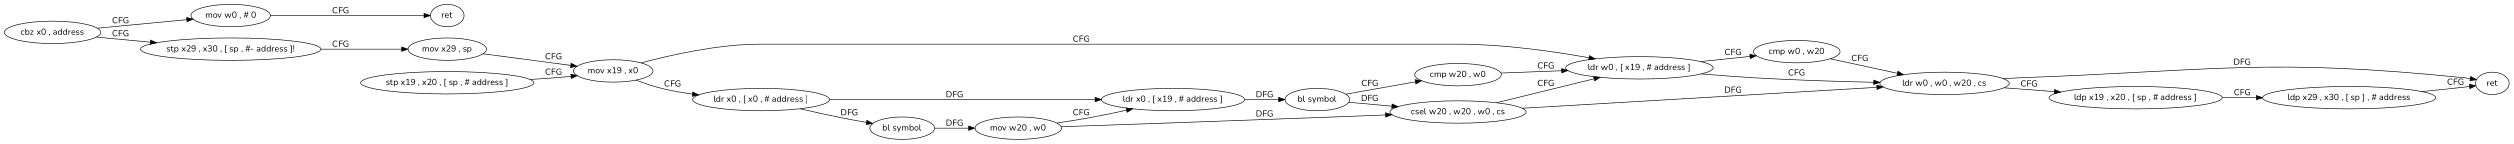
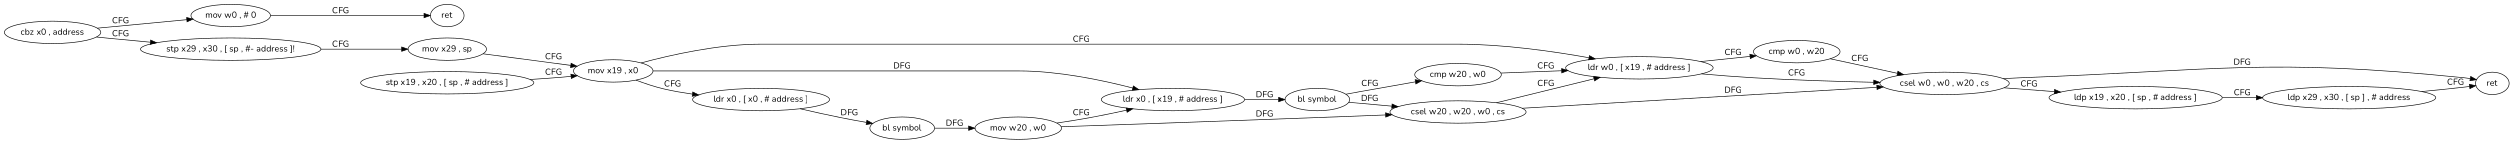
(1945, 83) -> (1945, 83)
(962, 100) -> (894, 71)
